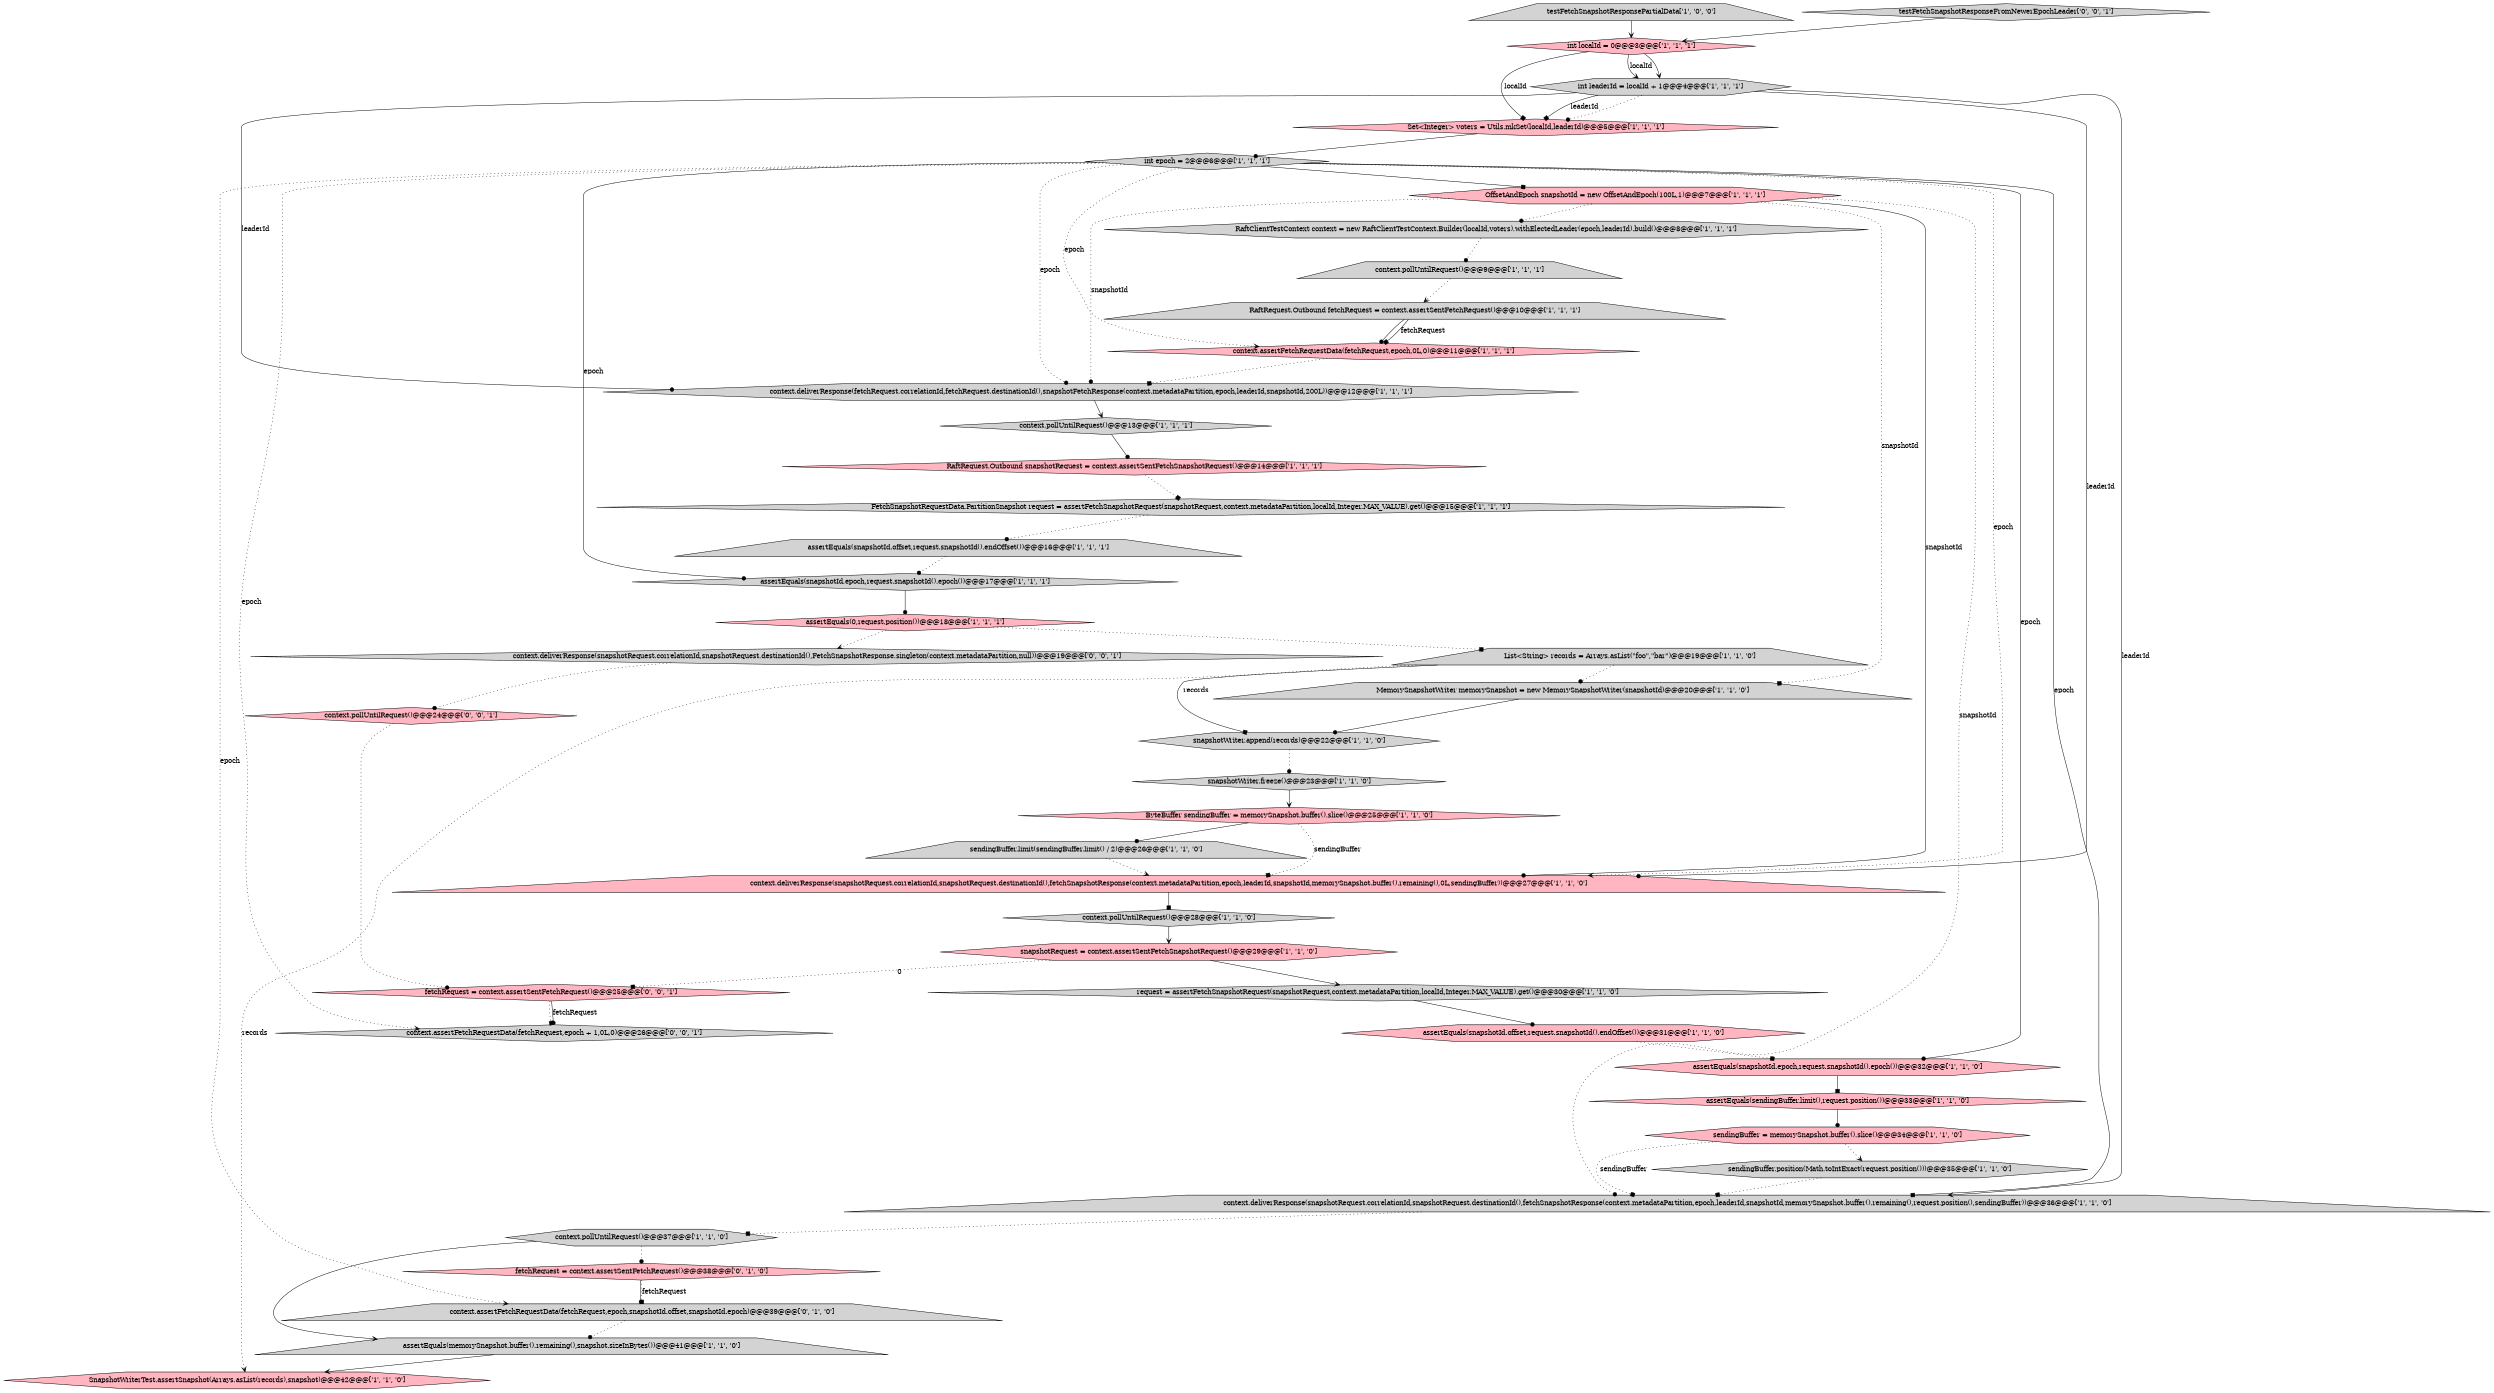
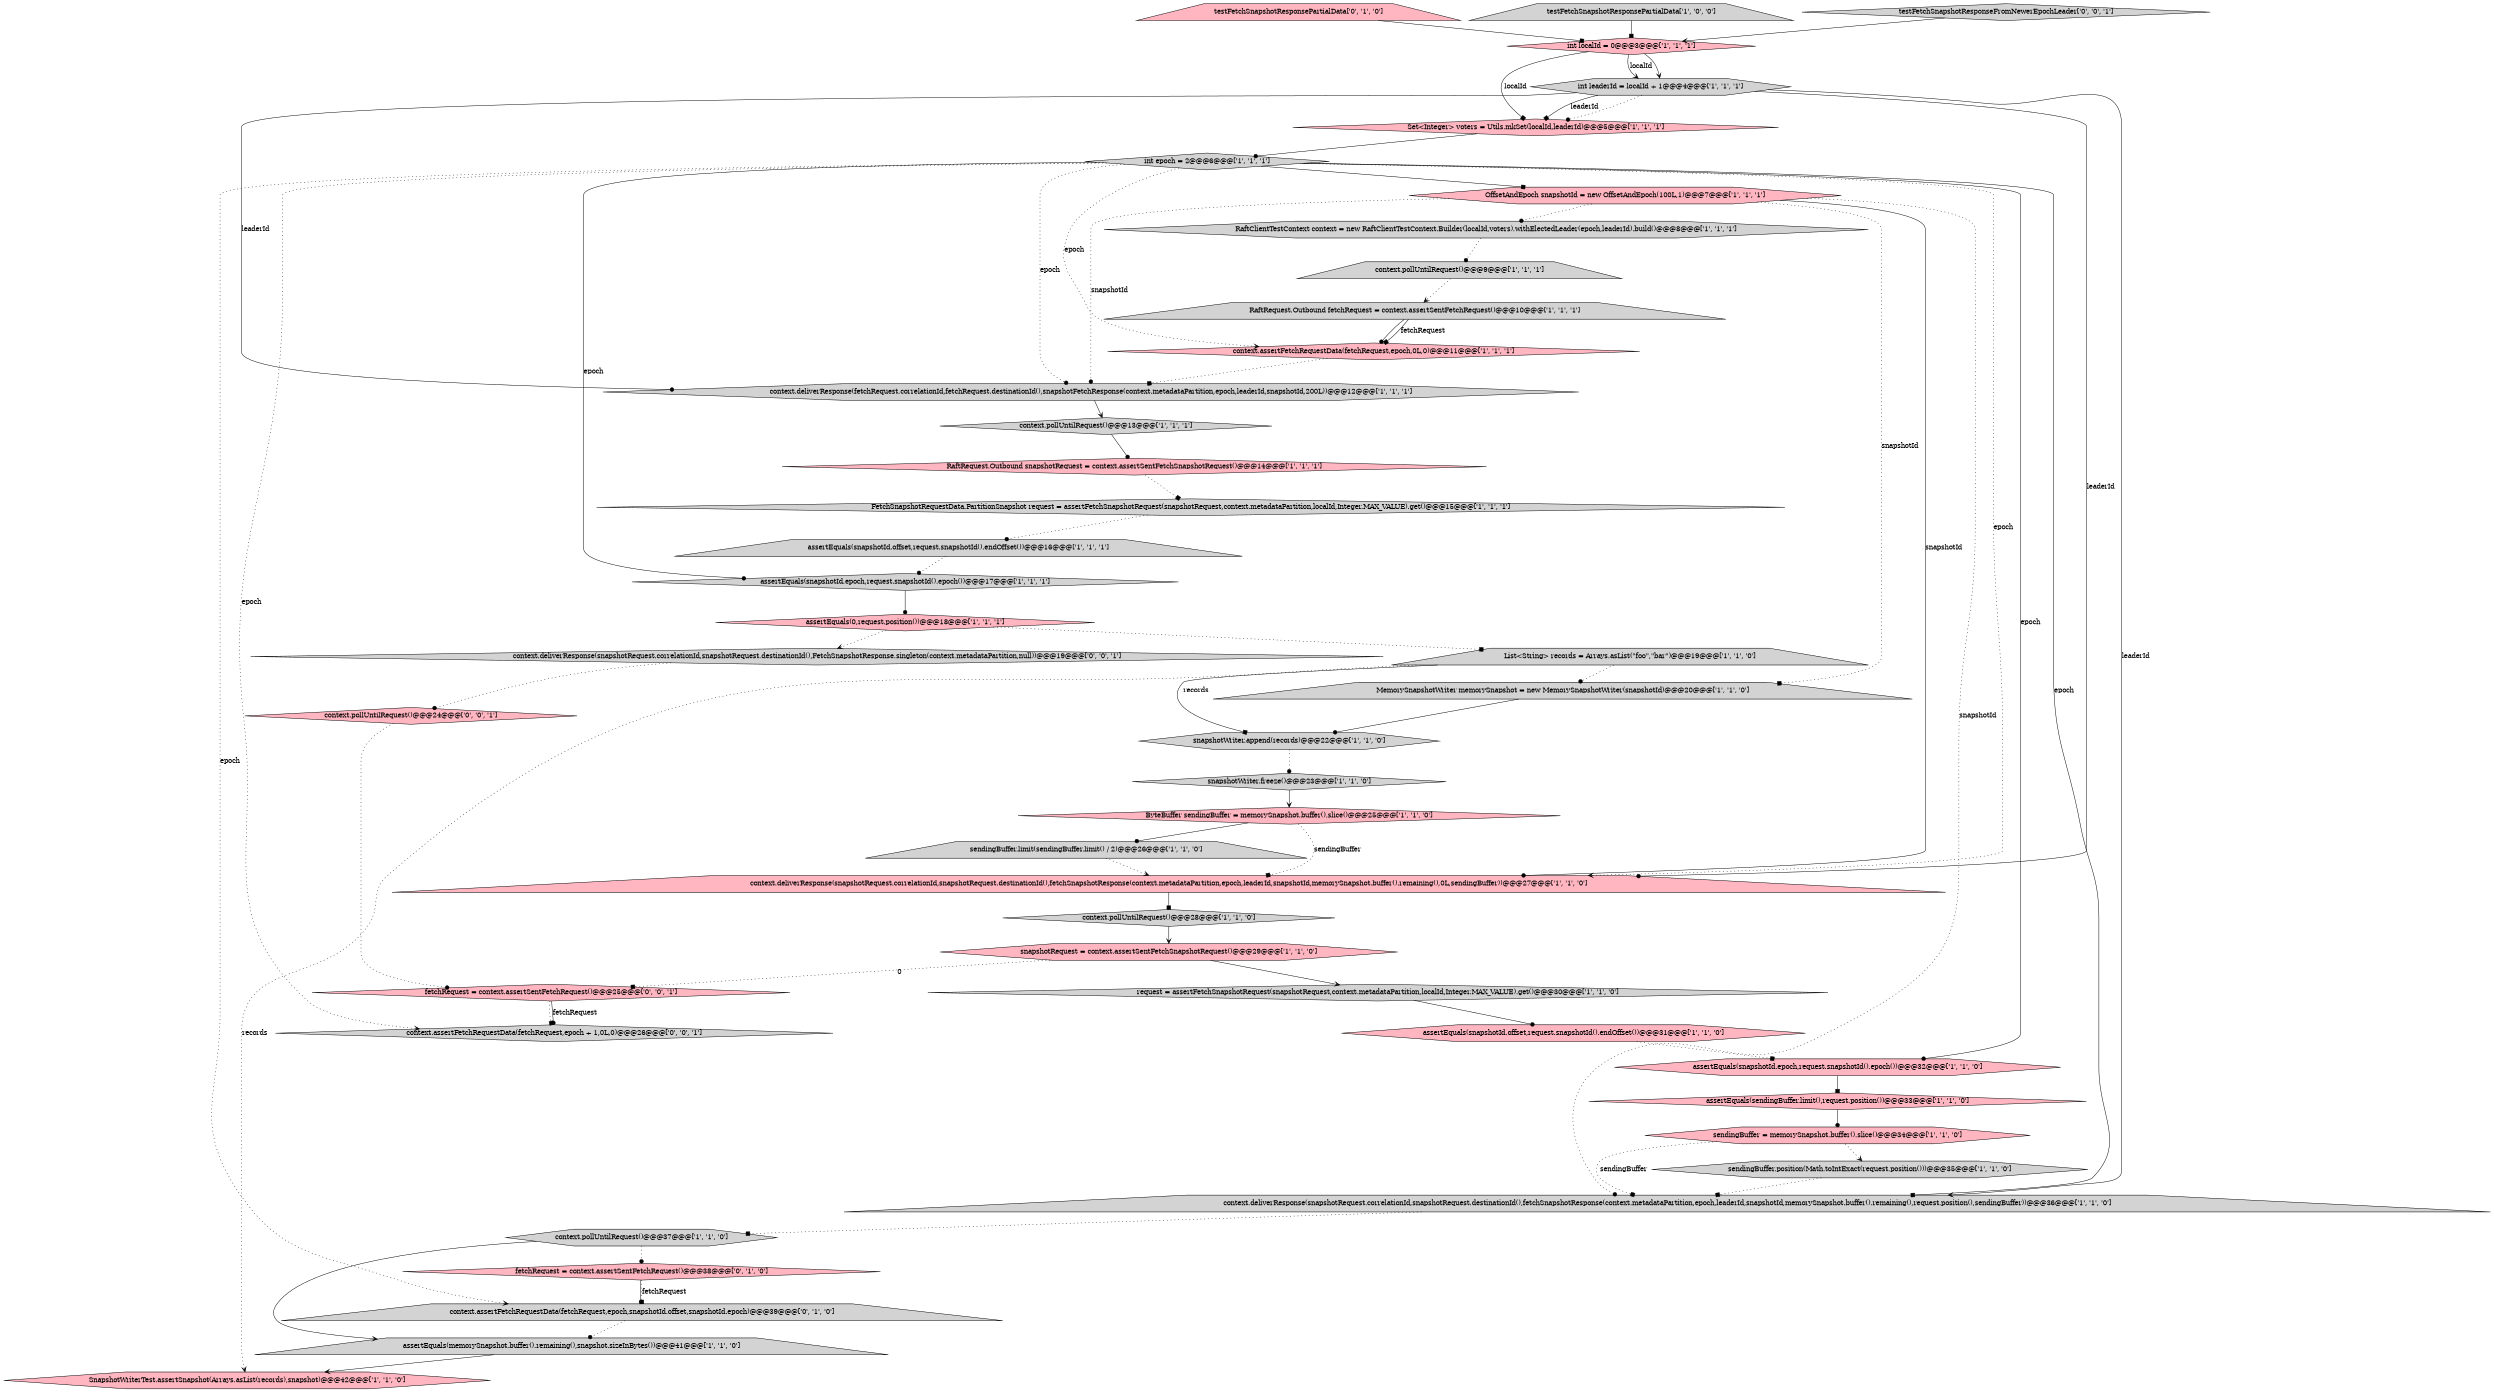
none -> (1299, 12)
(1631, 27) -> (1631, 27)
